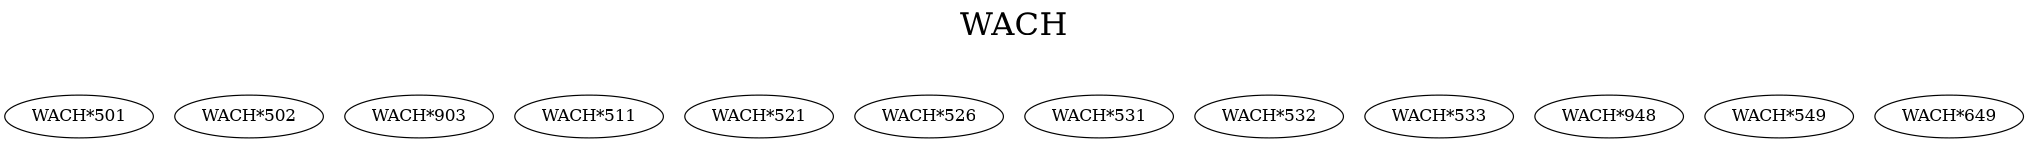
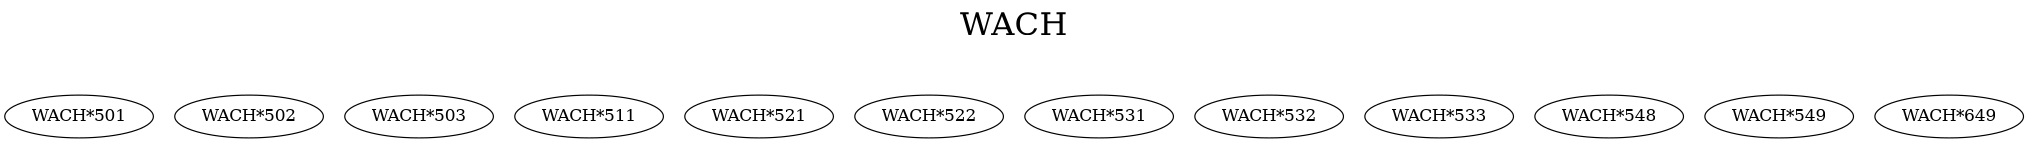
(419, 117) -> (419, 117)
(929, 117) -> (929, 117)
(1609, 117) -> (1609, 117)
